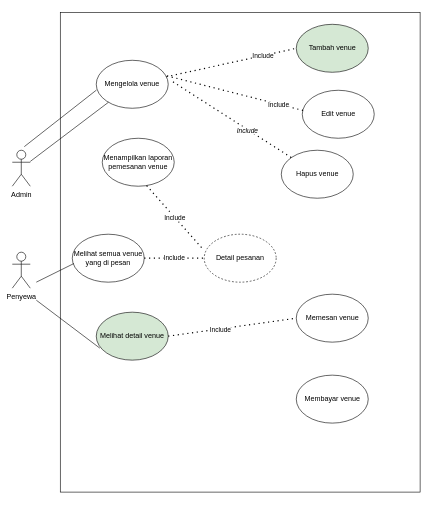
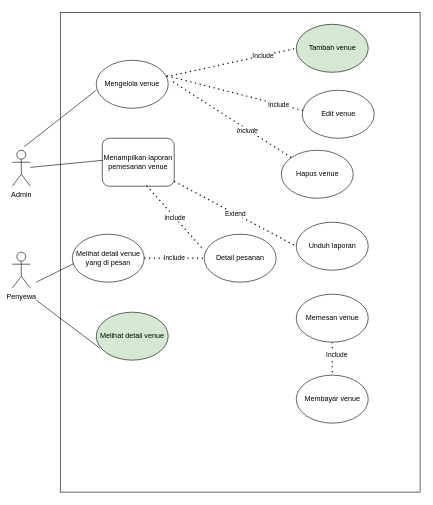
(69, 132) -> (66, 164)
(138, 162) -> (138, 162)
none -> (235, 214)
none -> (332, 246)
(108, 258) -> (108, 258)
(240, 258) -> (240, 258)
(233, 327) -> none
none -> (332, 359)
